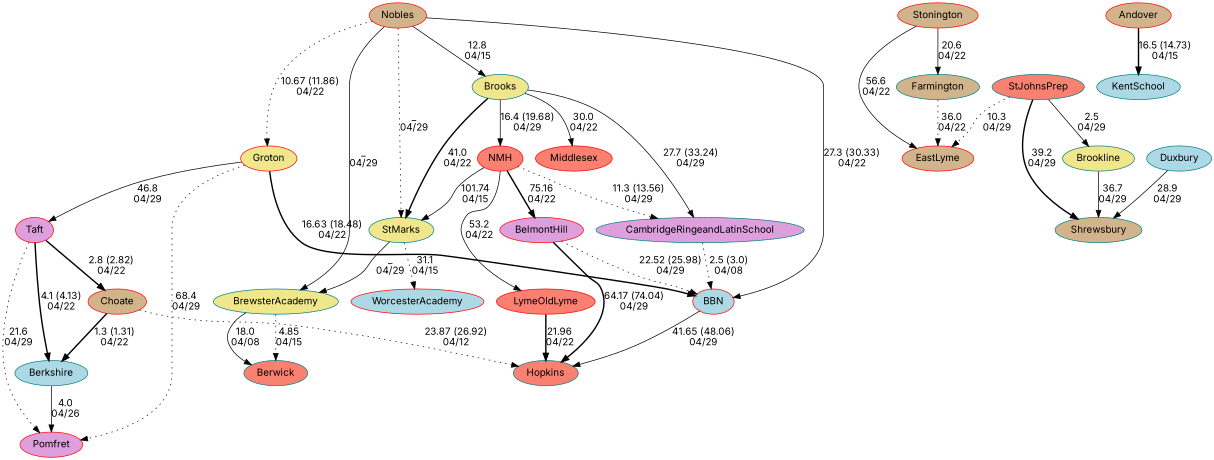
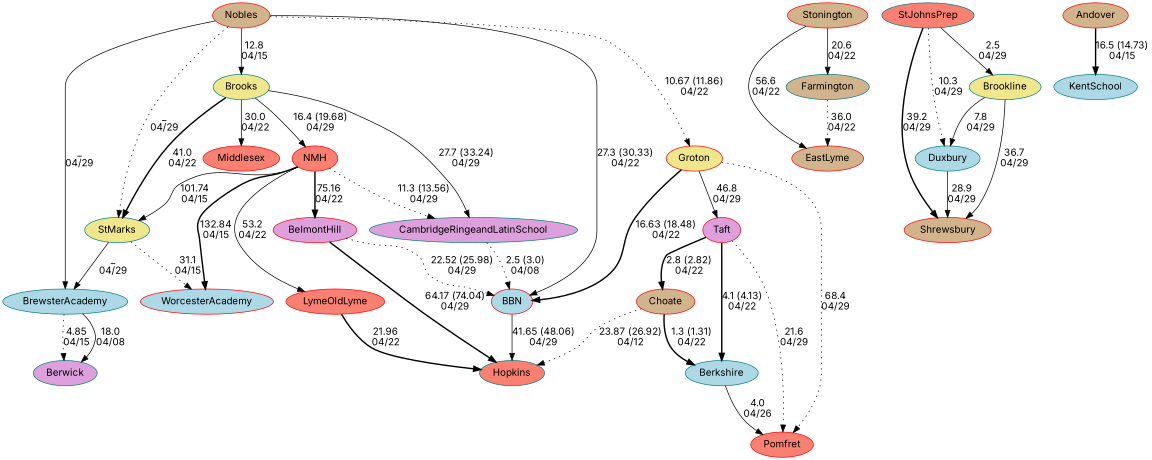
none -> (964, 115)
(980, 115) -> (932, 84)
none -> (216, 201)
(1099, 230) -> (948, 230)
(276, 302) -> (65, 302)
(276, 373) -> (65, 373)
(51, 445) -> (782, 445)
